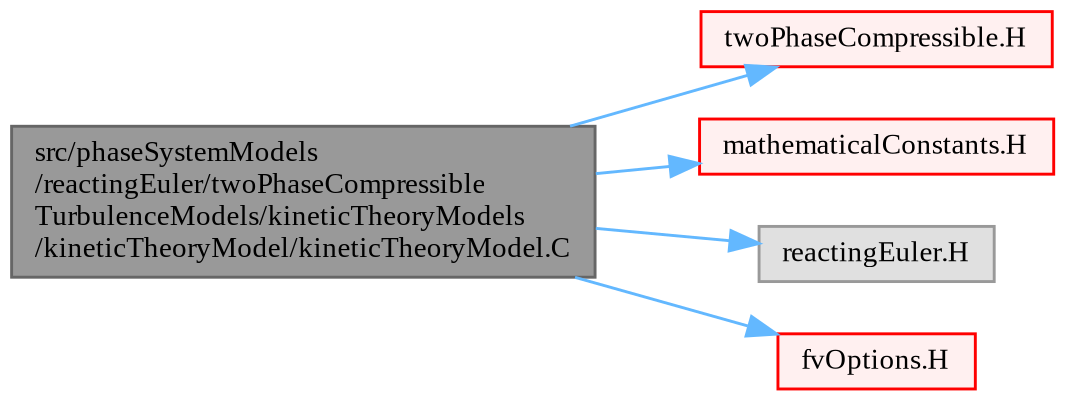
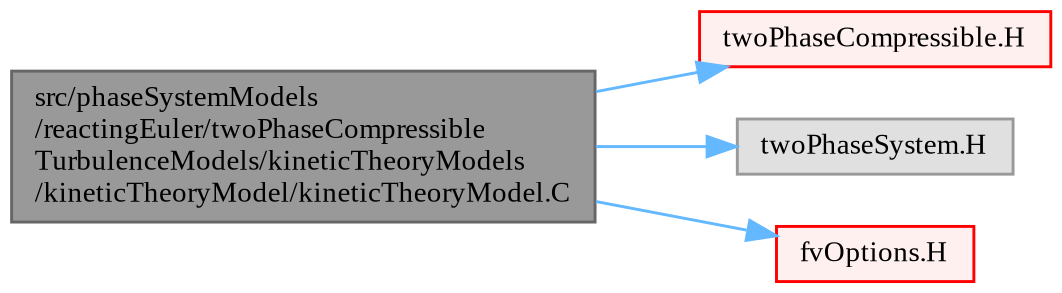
(877, 147) -> none
(877, 254) -> (875, 147)
